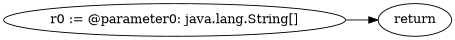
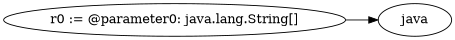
(415, 20) -> (415, 20)
